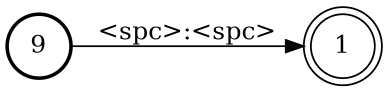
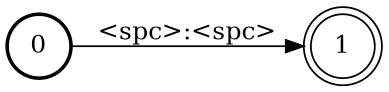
(39, 46) -> (39, 46)
